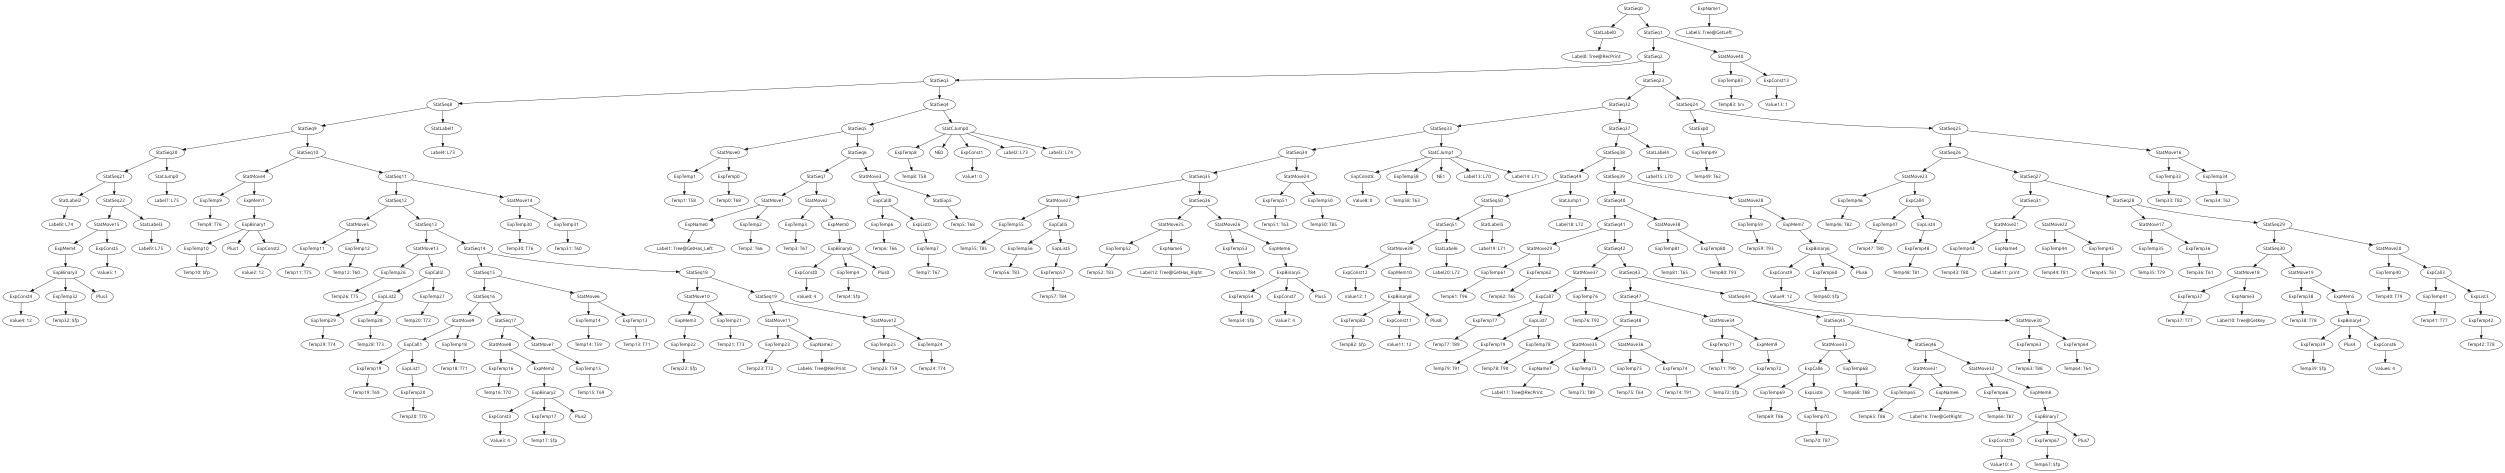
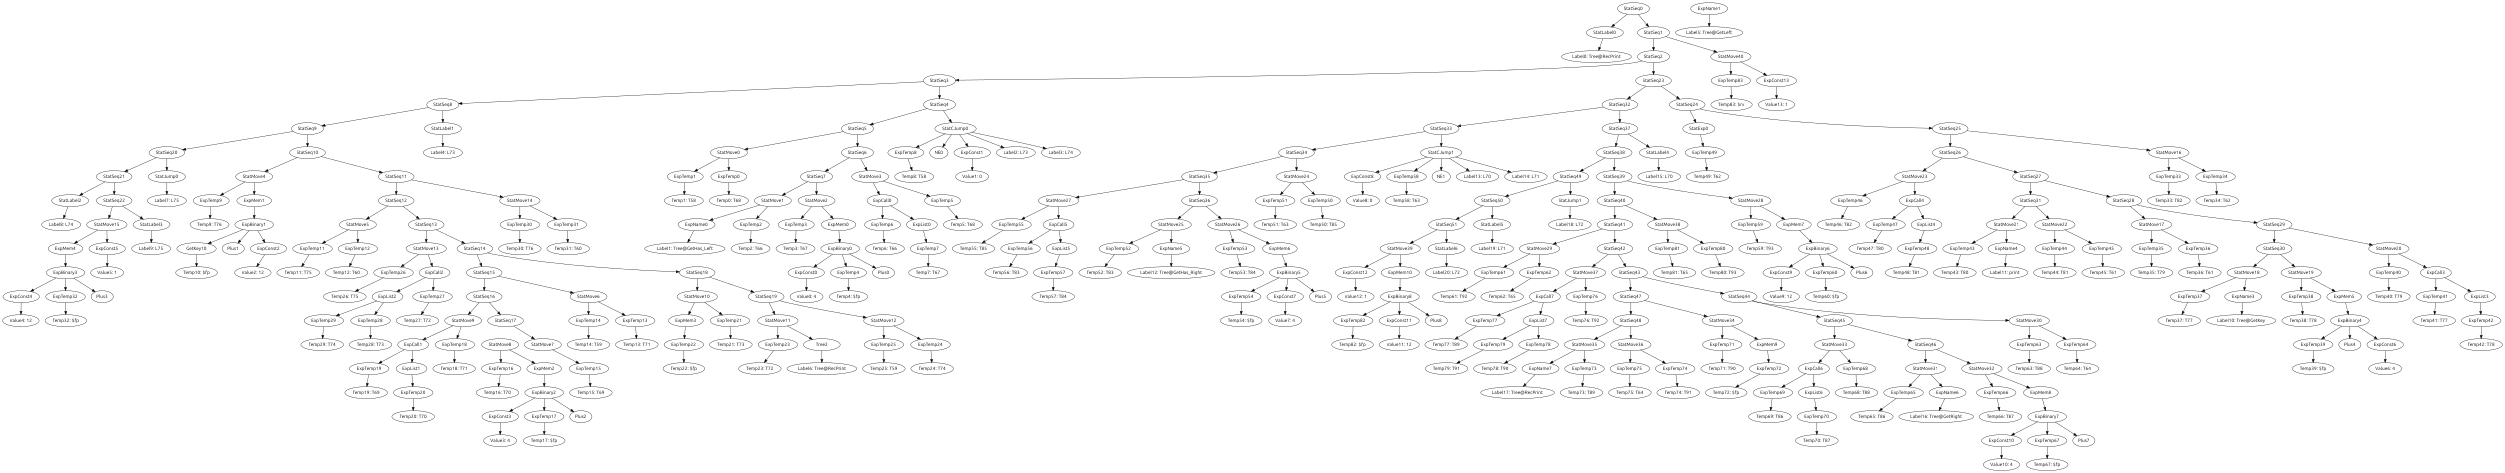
(943, 201) -> (943, 201)
none -> (2041, 211)
(197, 249) -> (197, 249)
(1454, 297) -> (1454, 297)
(418, 321) -> (418, 321)
(503, 331) -> none
(822, 345) -> (822, 345)
